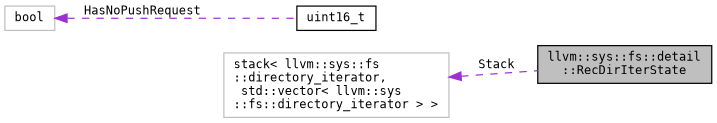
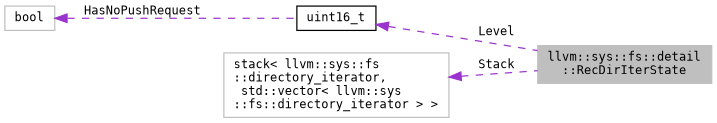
none -> (463, 39)
(625, 64) -> (625, 64)
